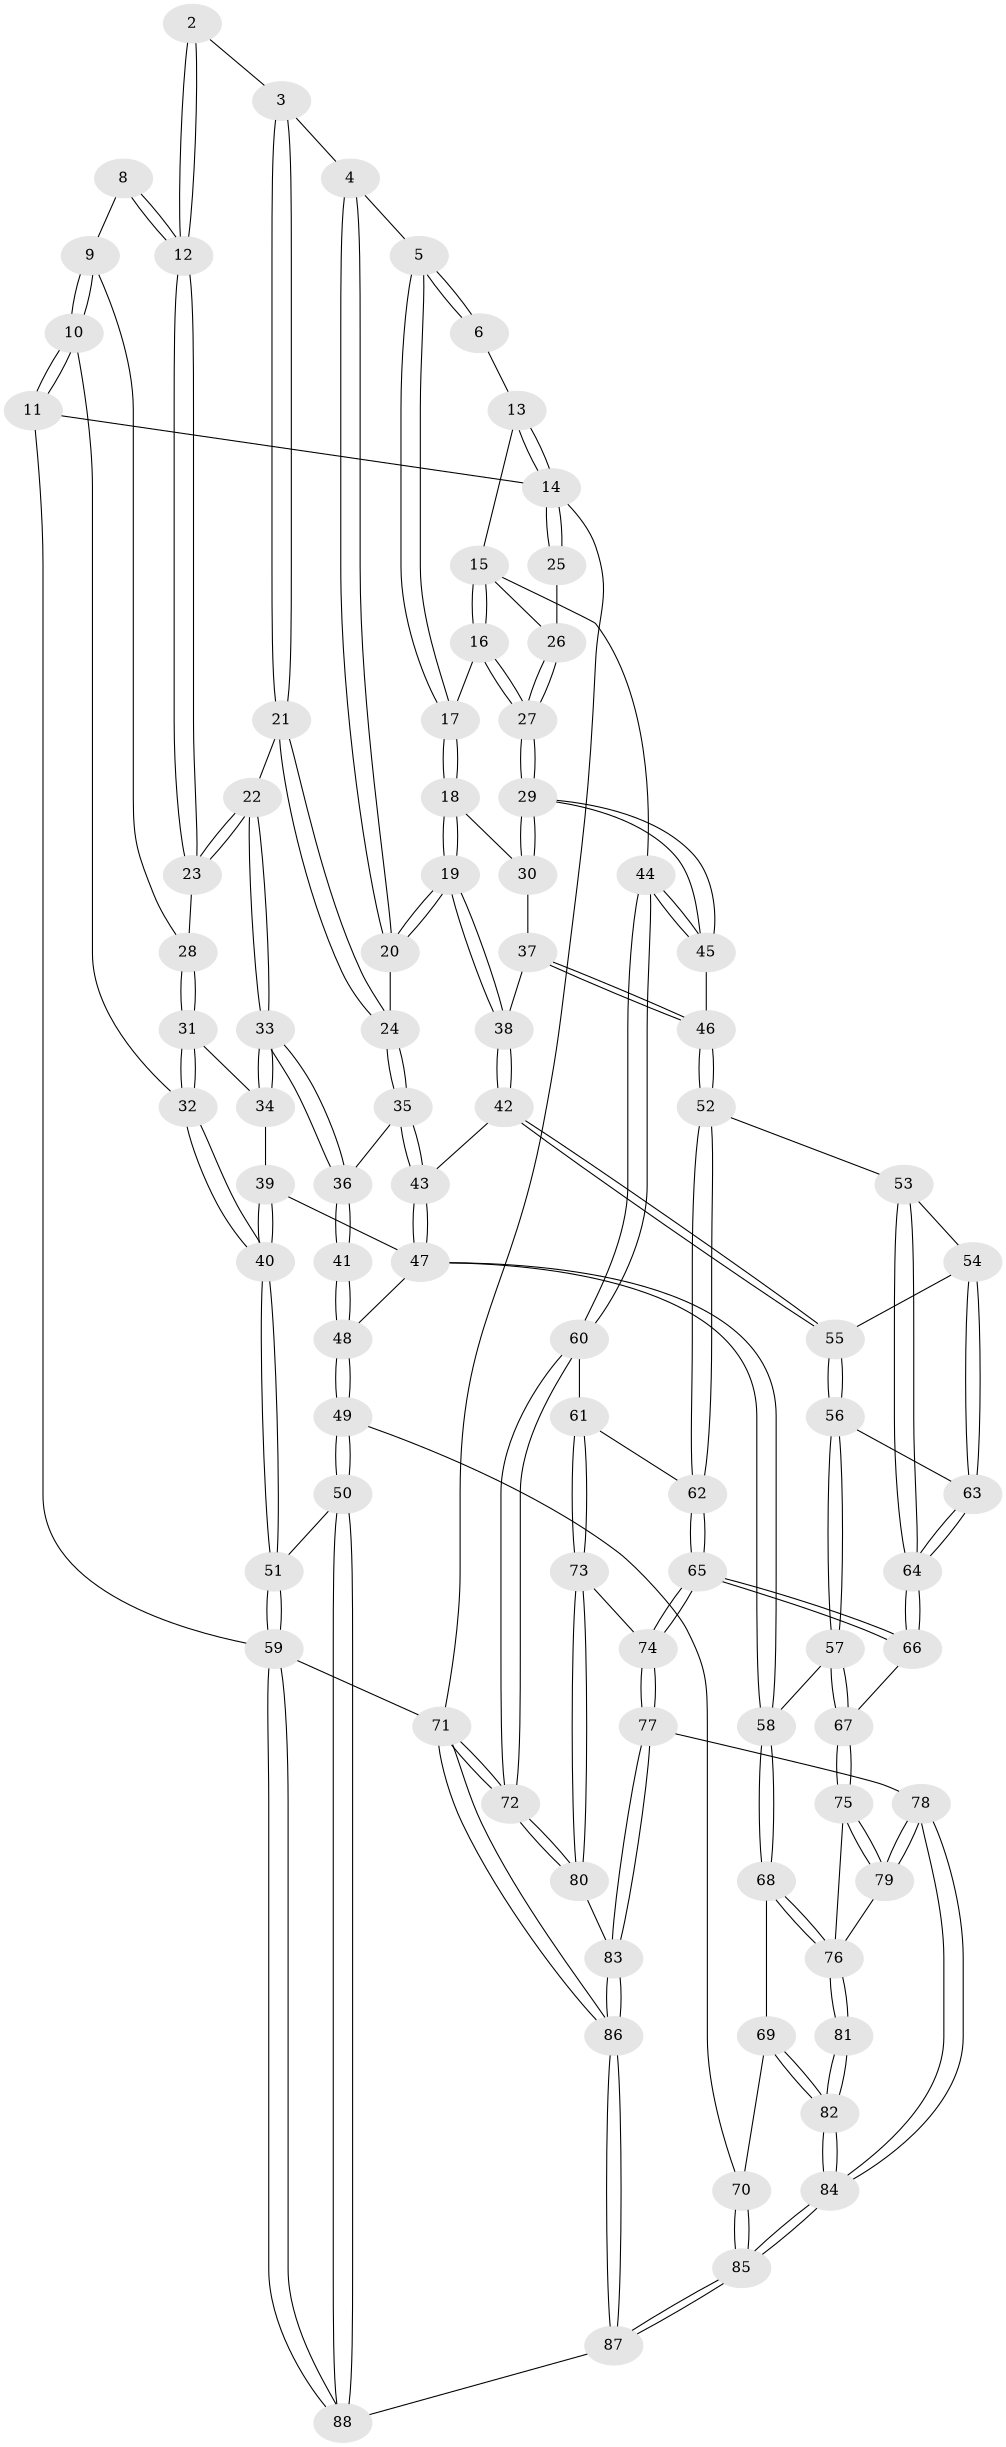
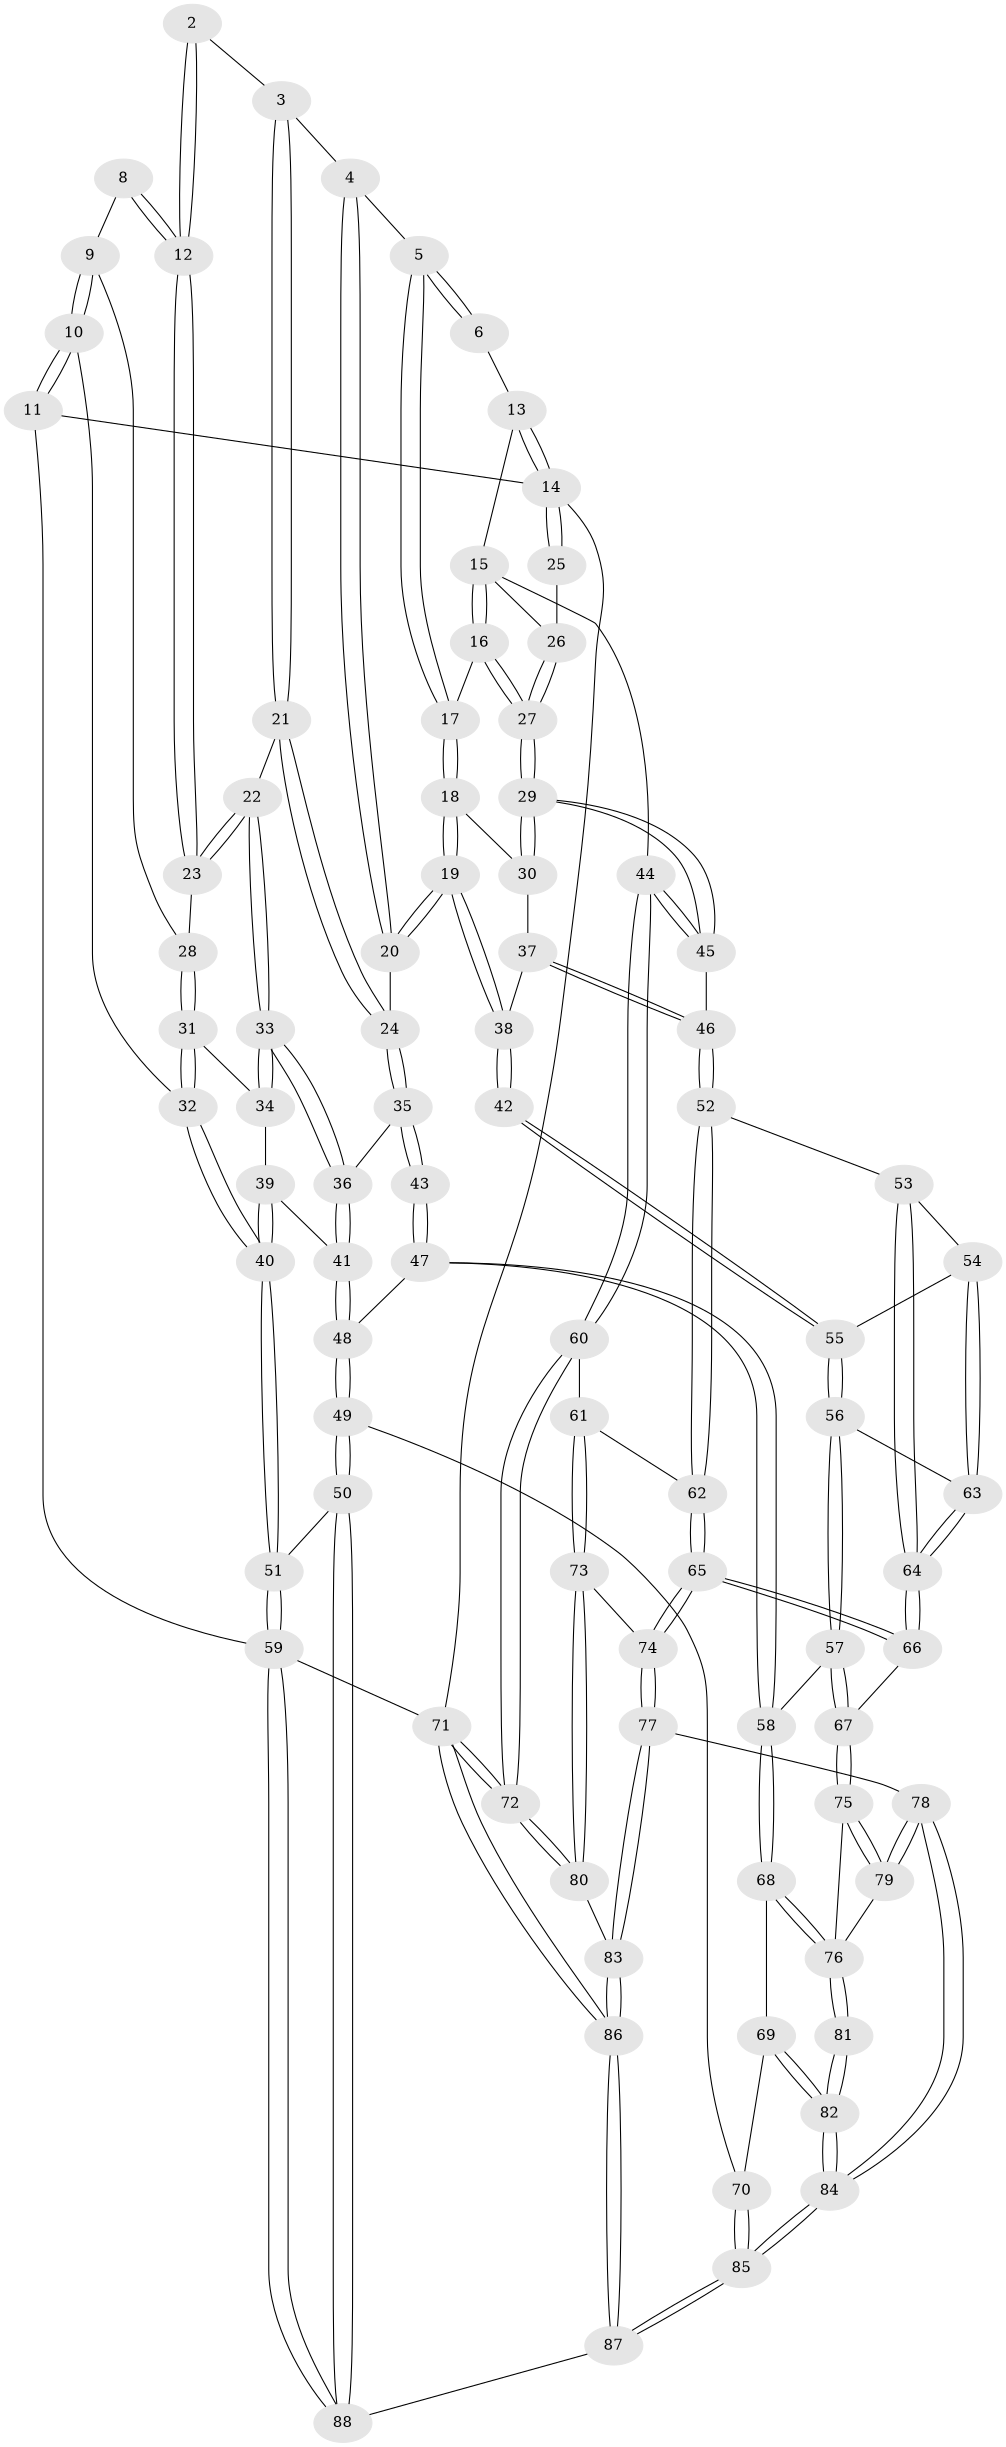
(462, 1146) -> none
(343, 1223) -> (304, 1223)
